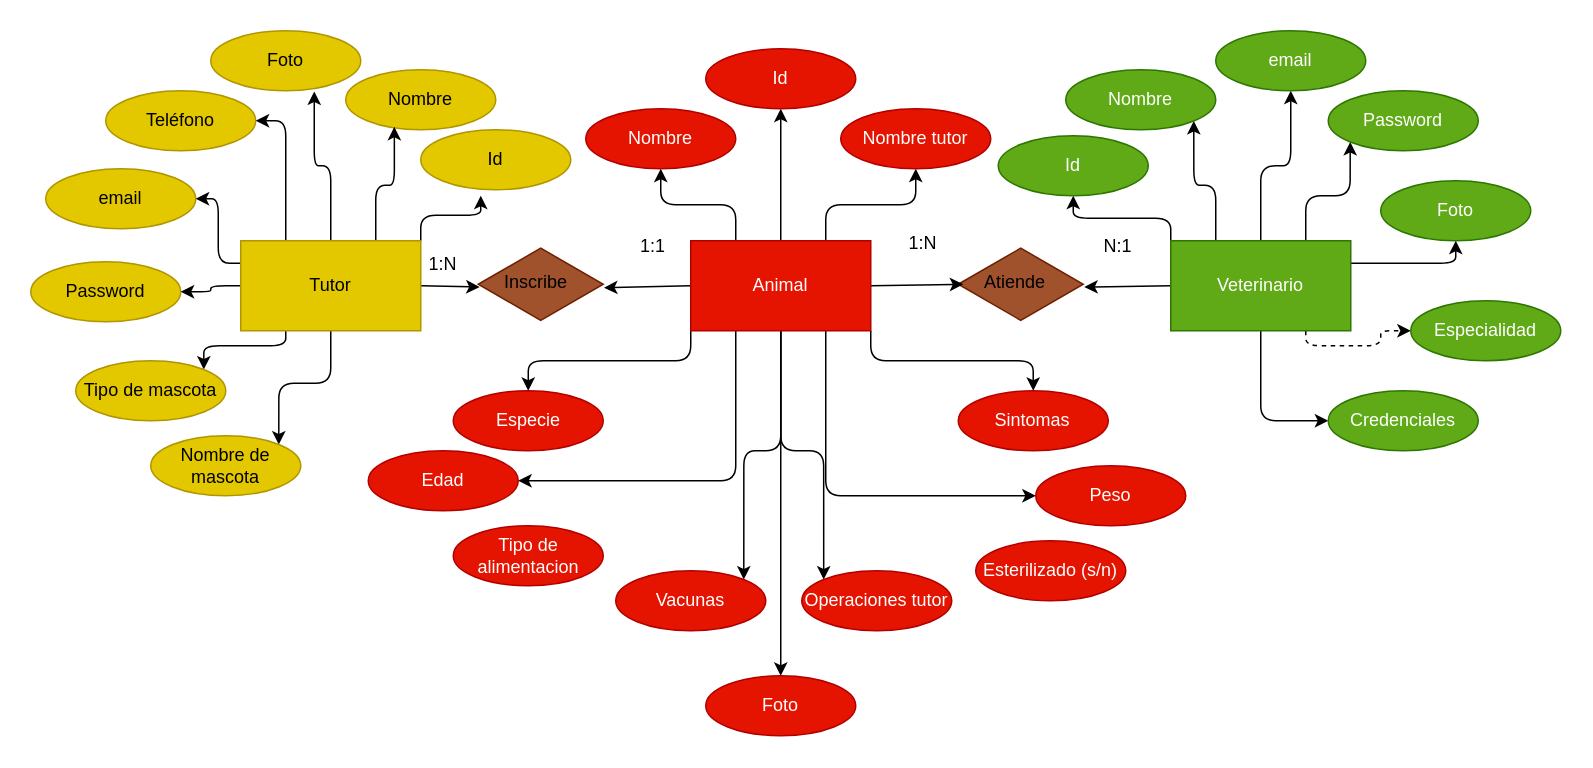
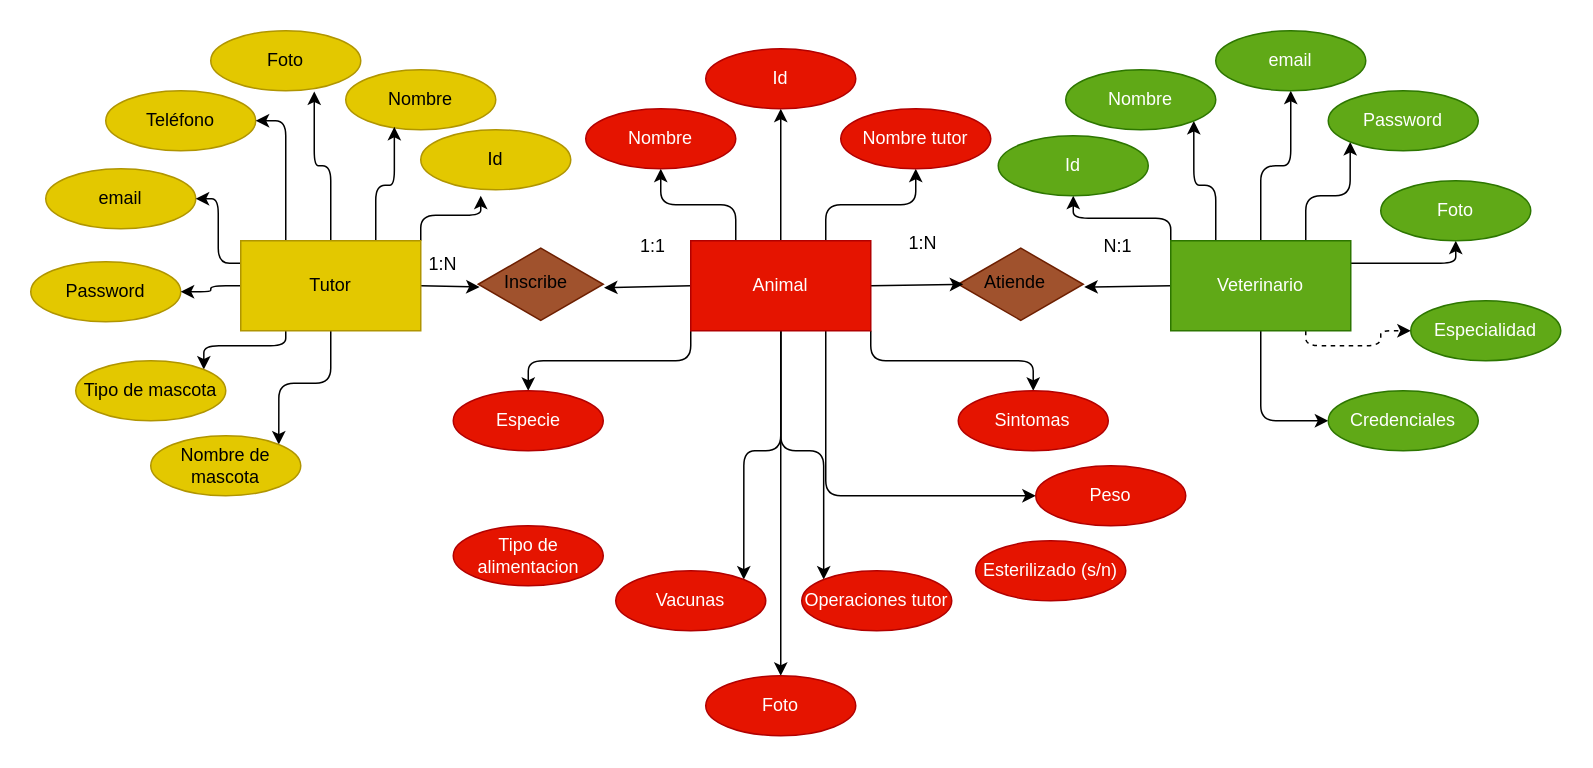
(443, 481) -> none
(703, 481) -> none
